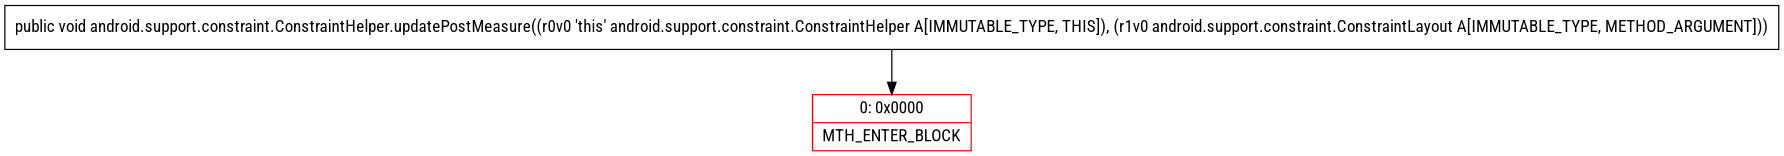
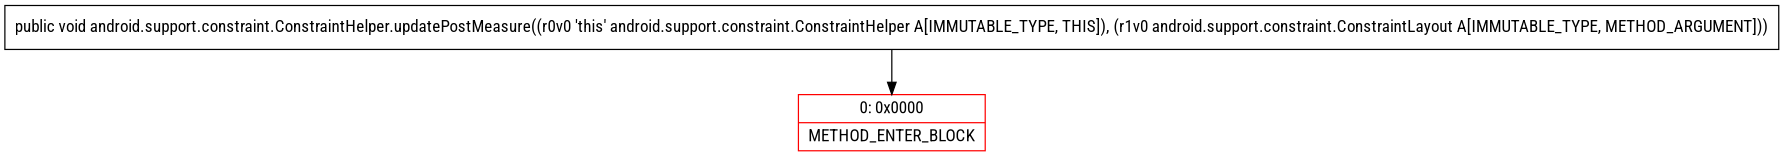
(892, 136) -> (892, 136)
